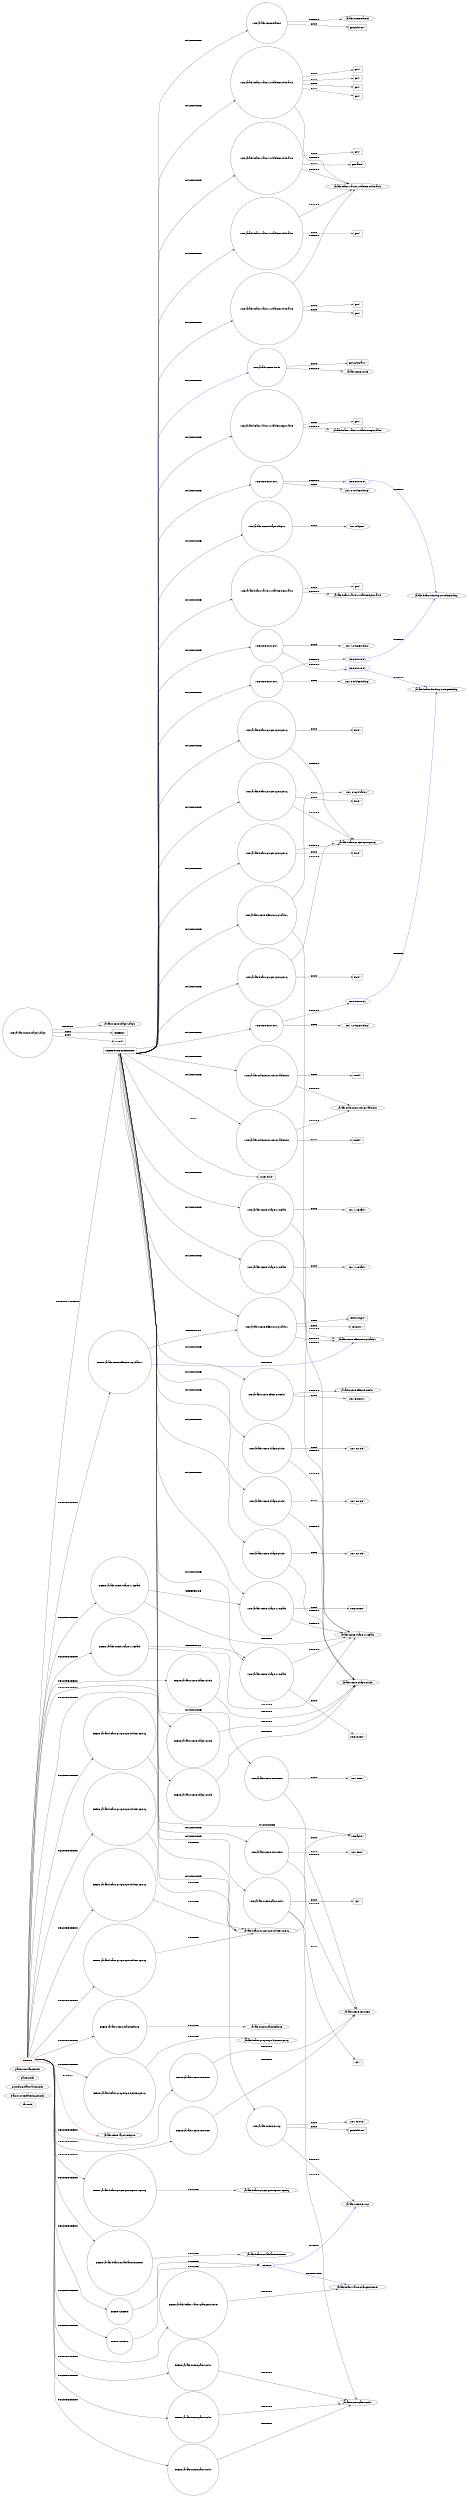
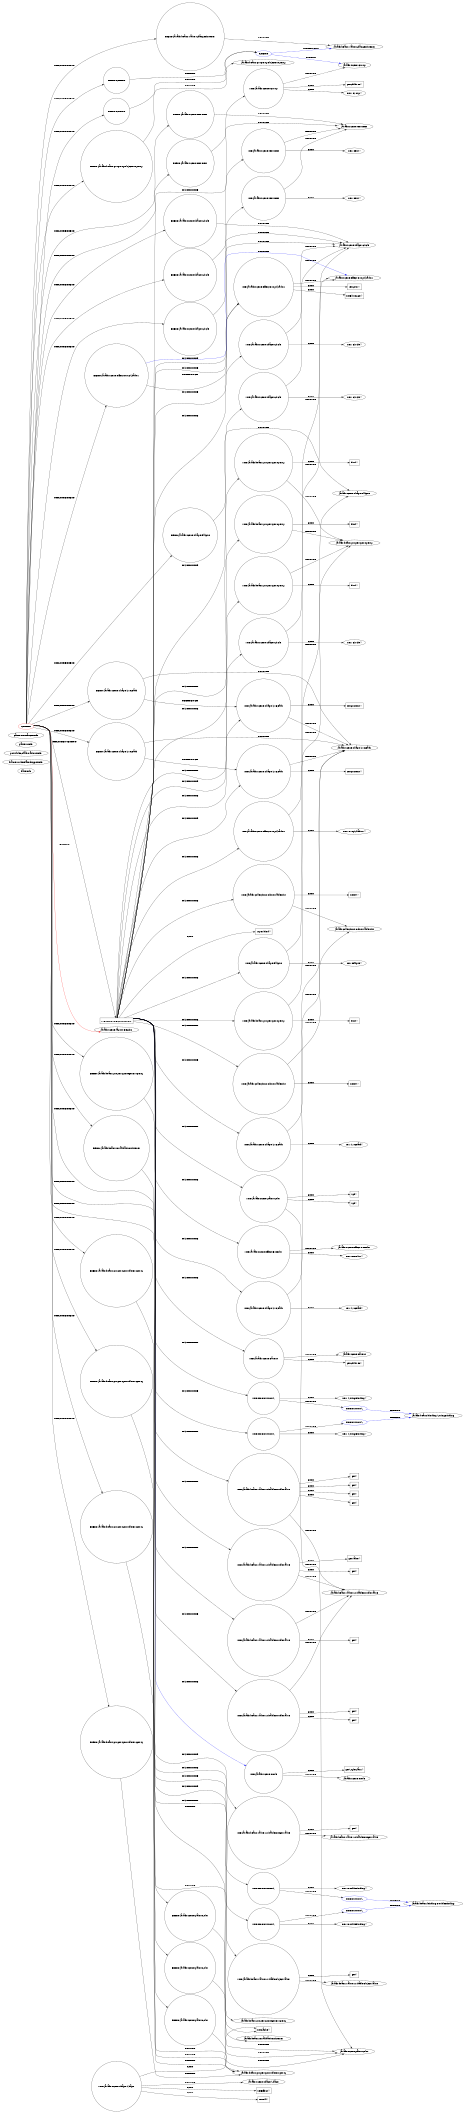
none -> (304, 696)
(304, 1868) -> (213, 2070)
